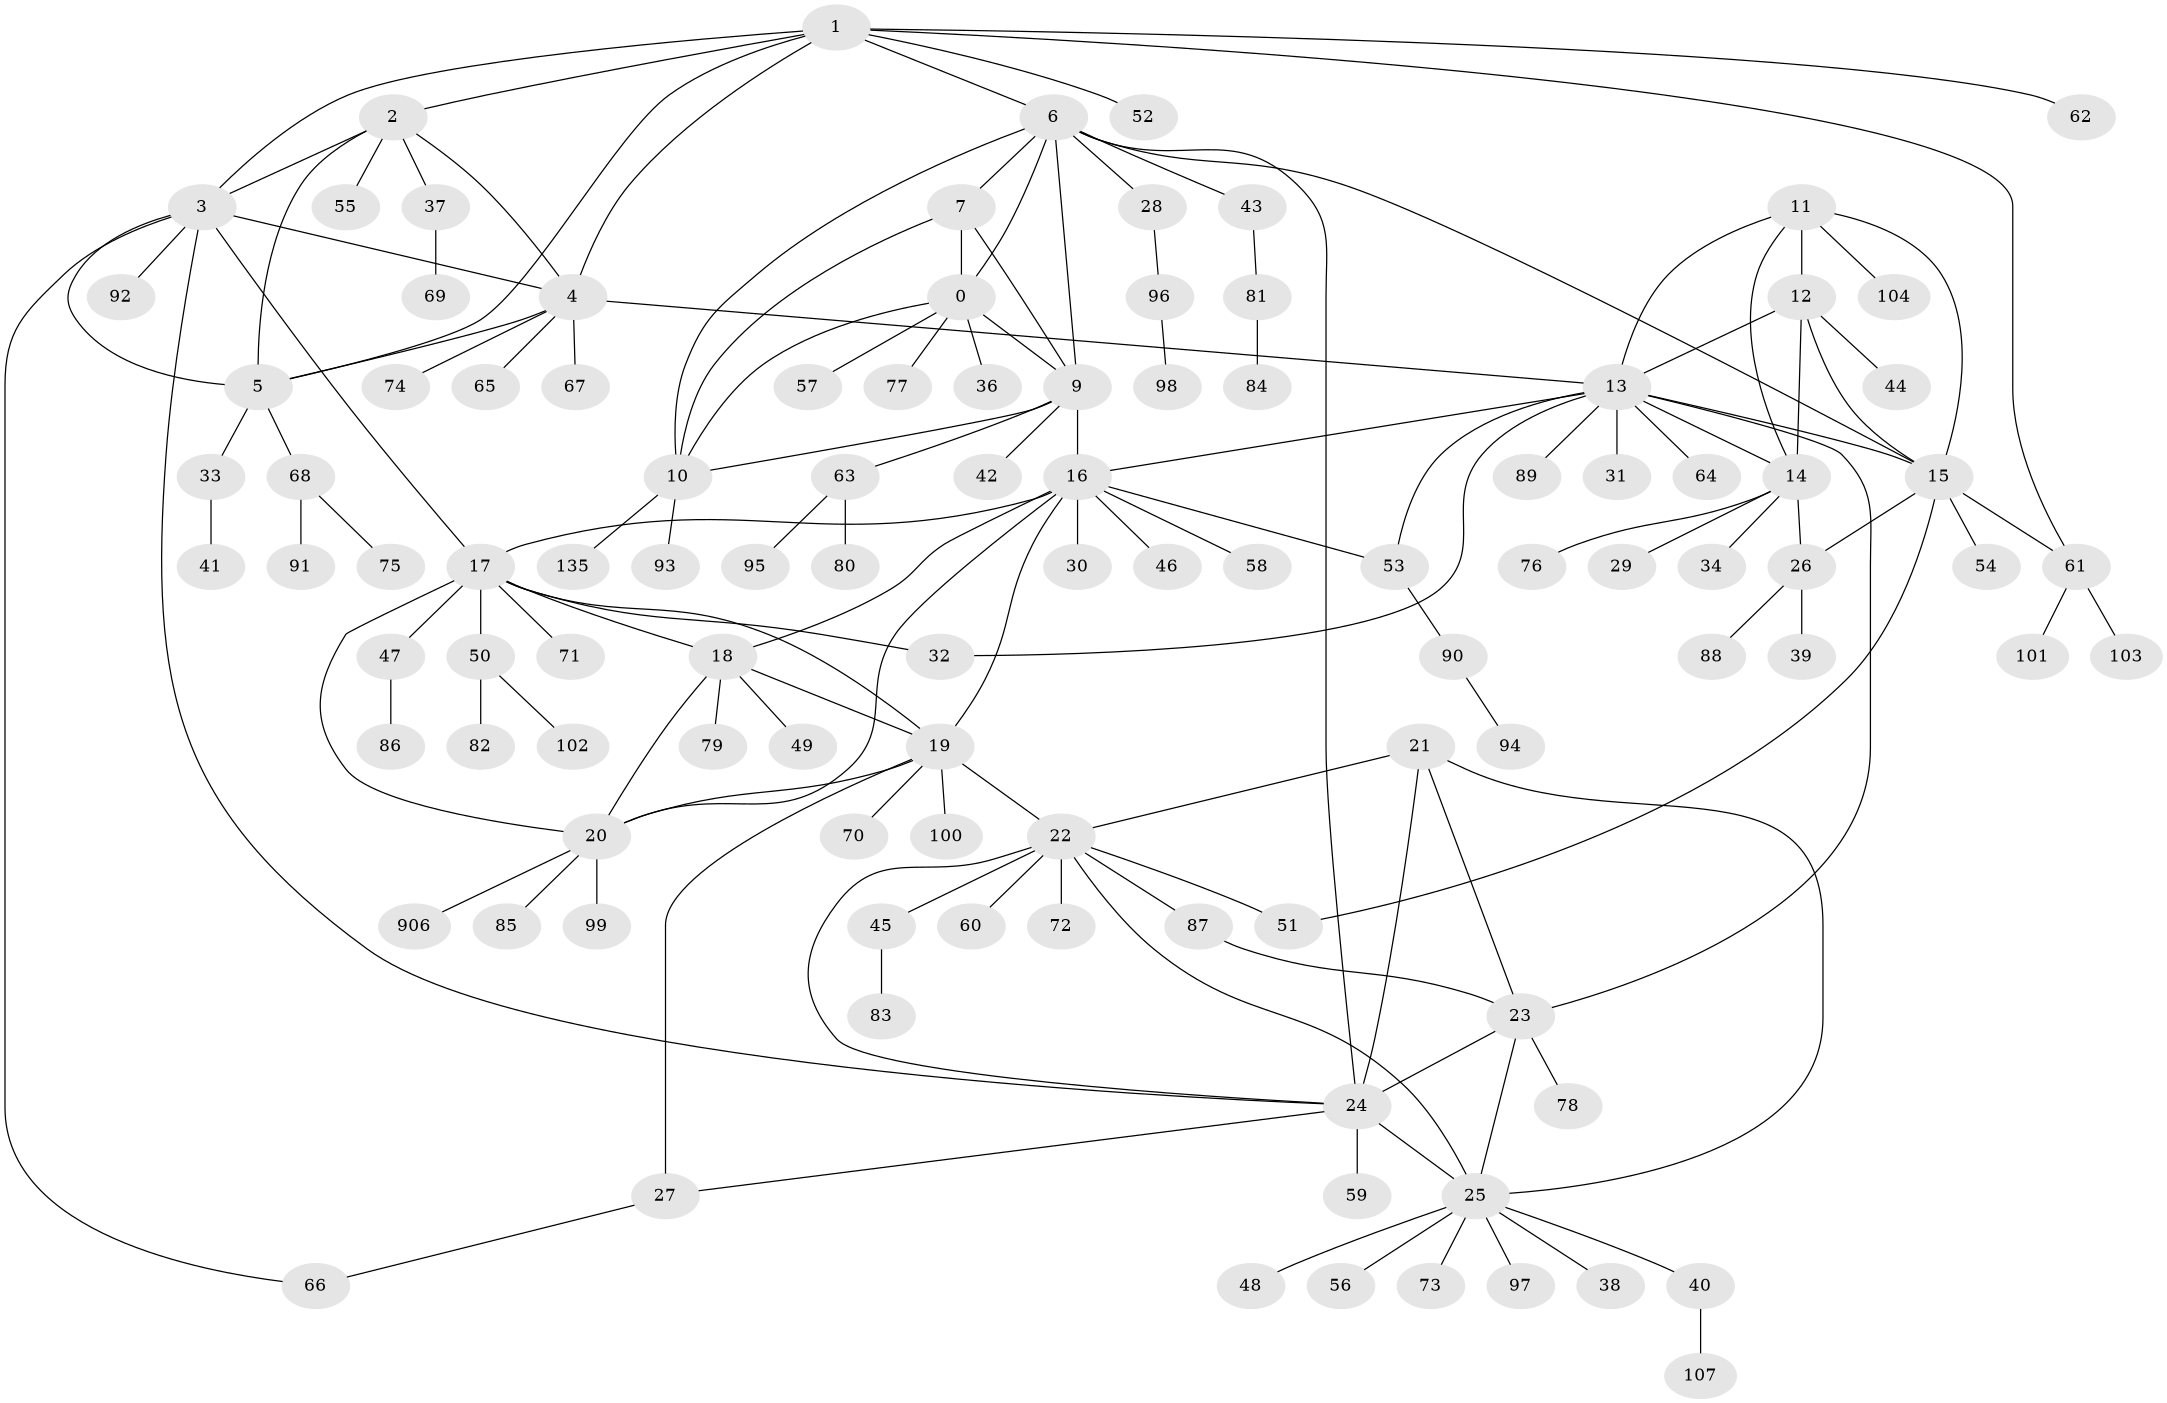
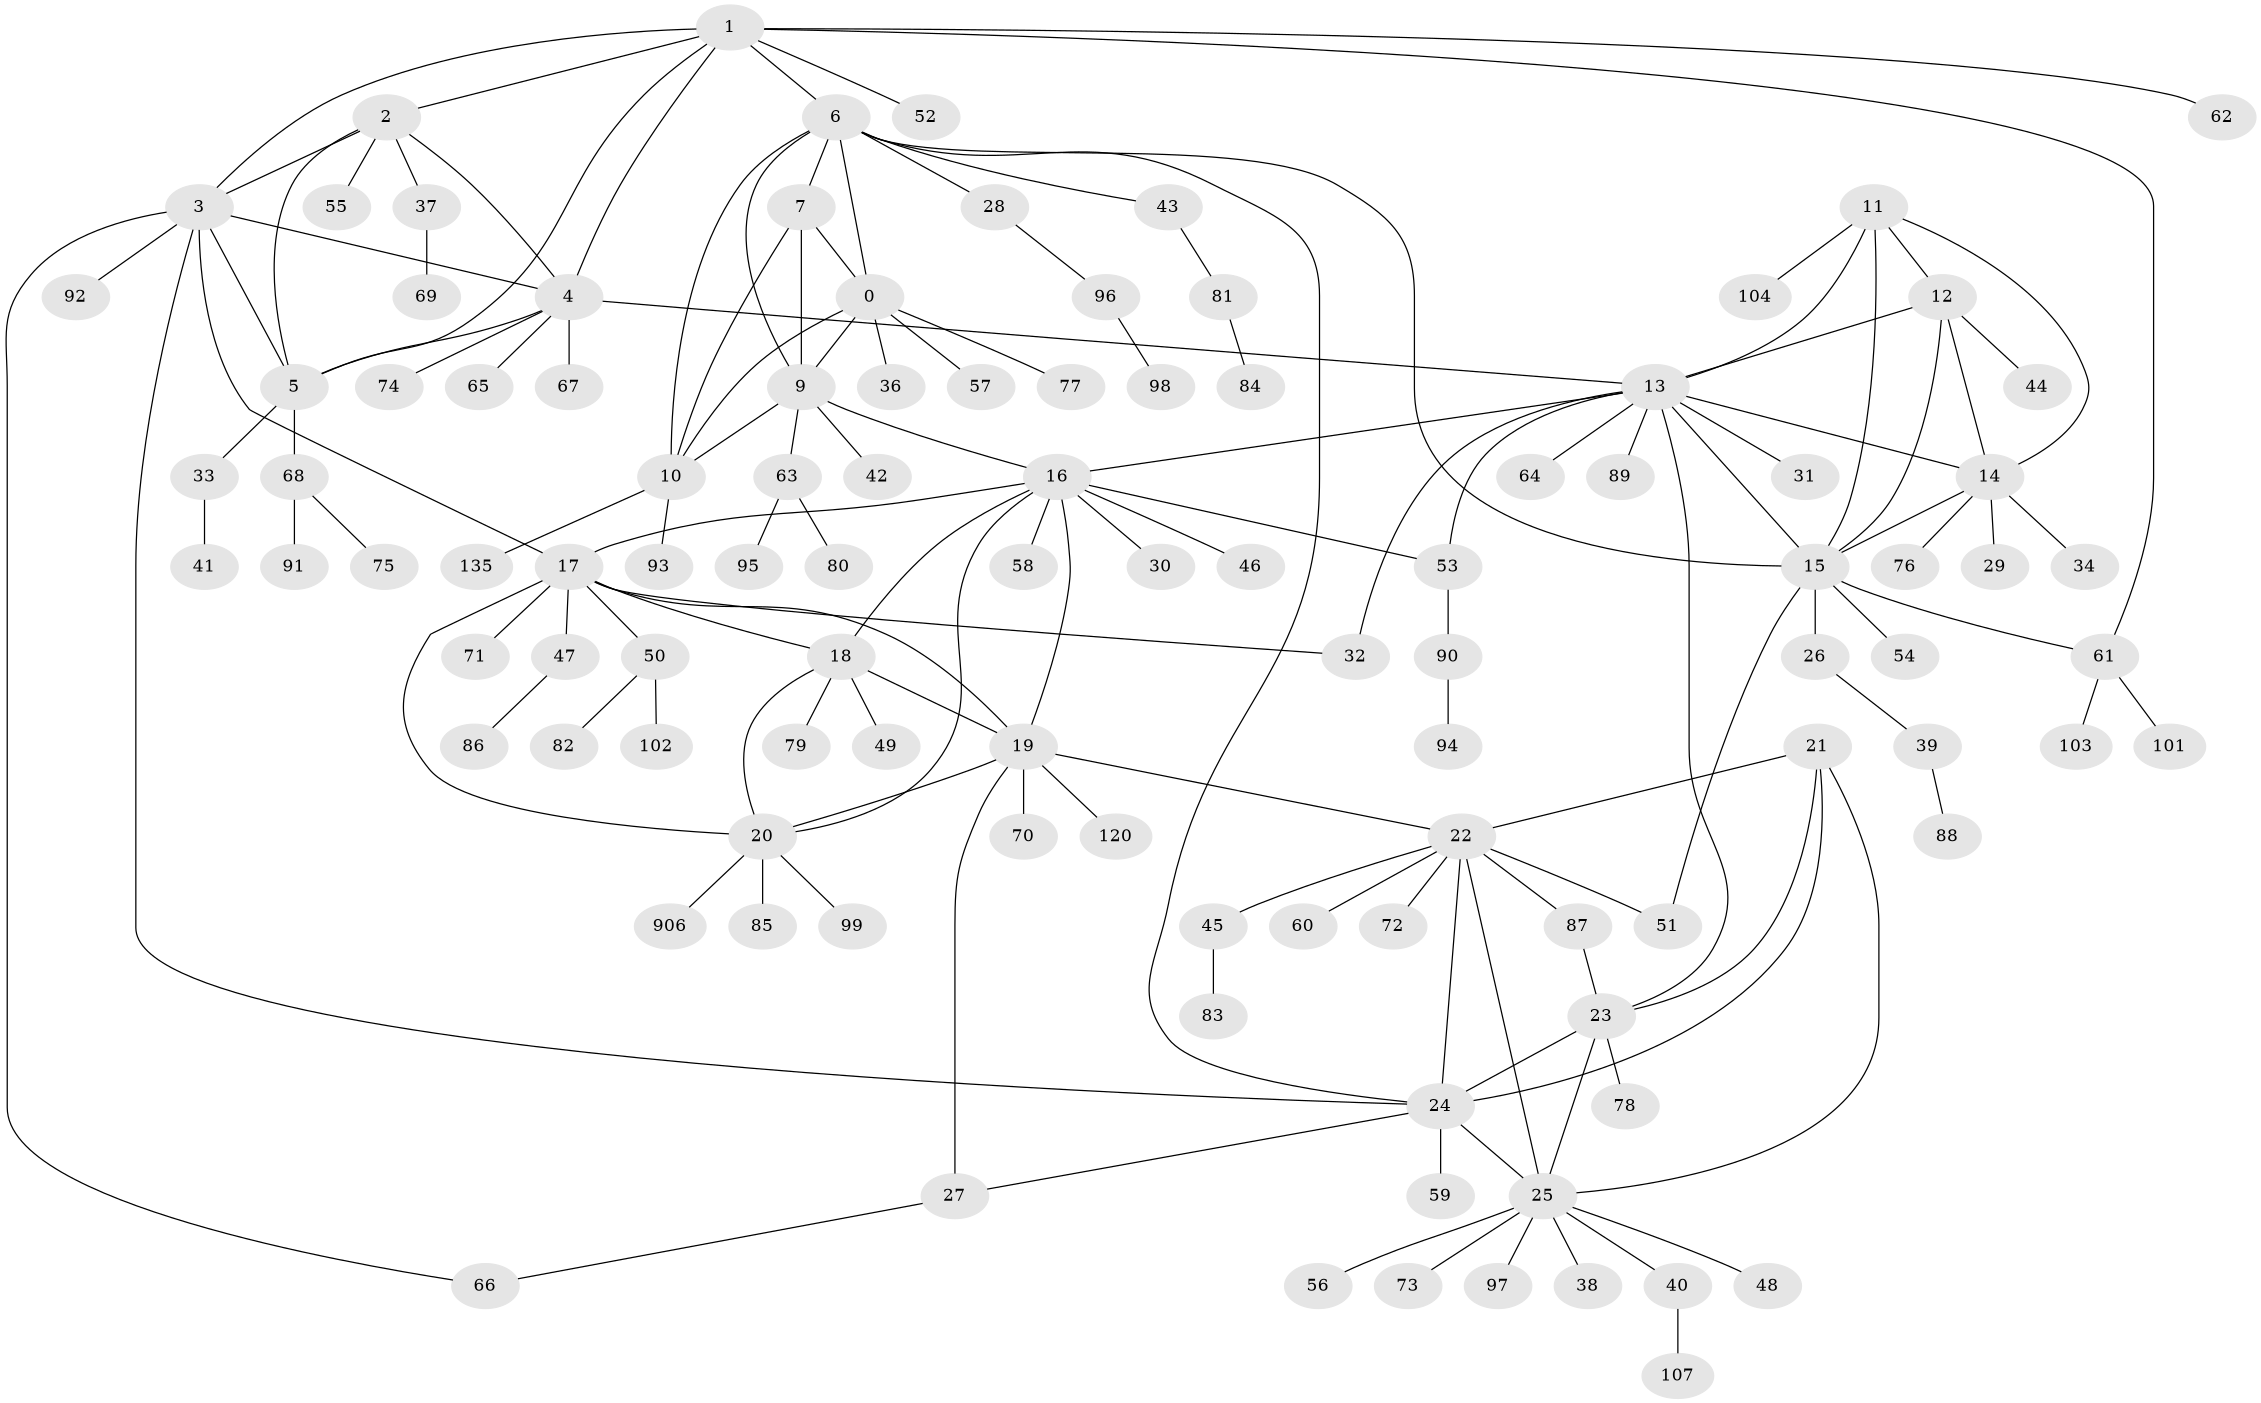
(1799, 522) -> (1903, 522)
(1757, 612) -> (1937, 791)
(946, 837) -> (1116, 837)
